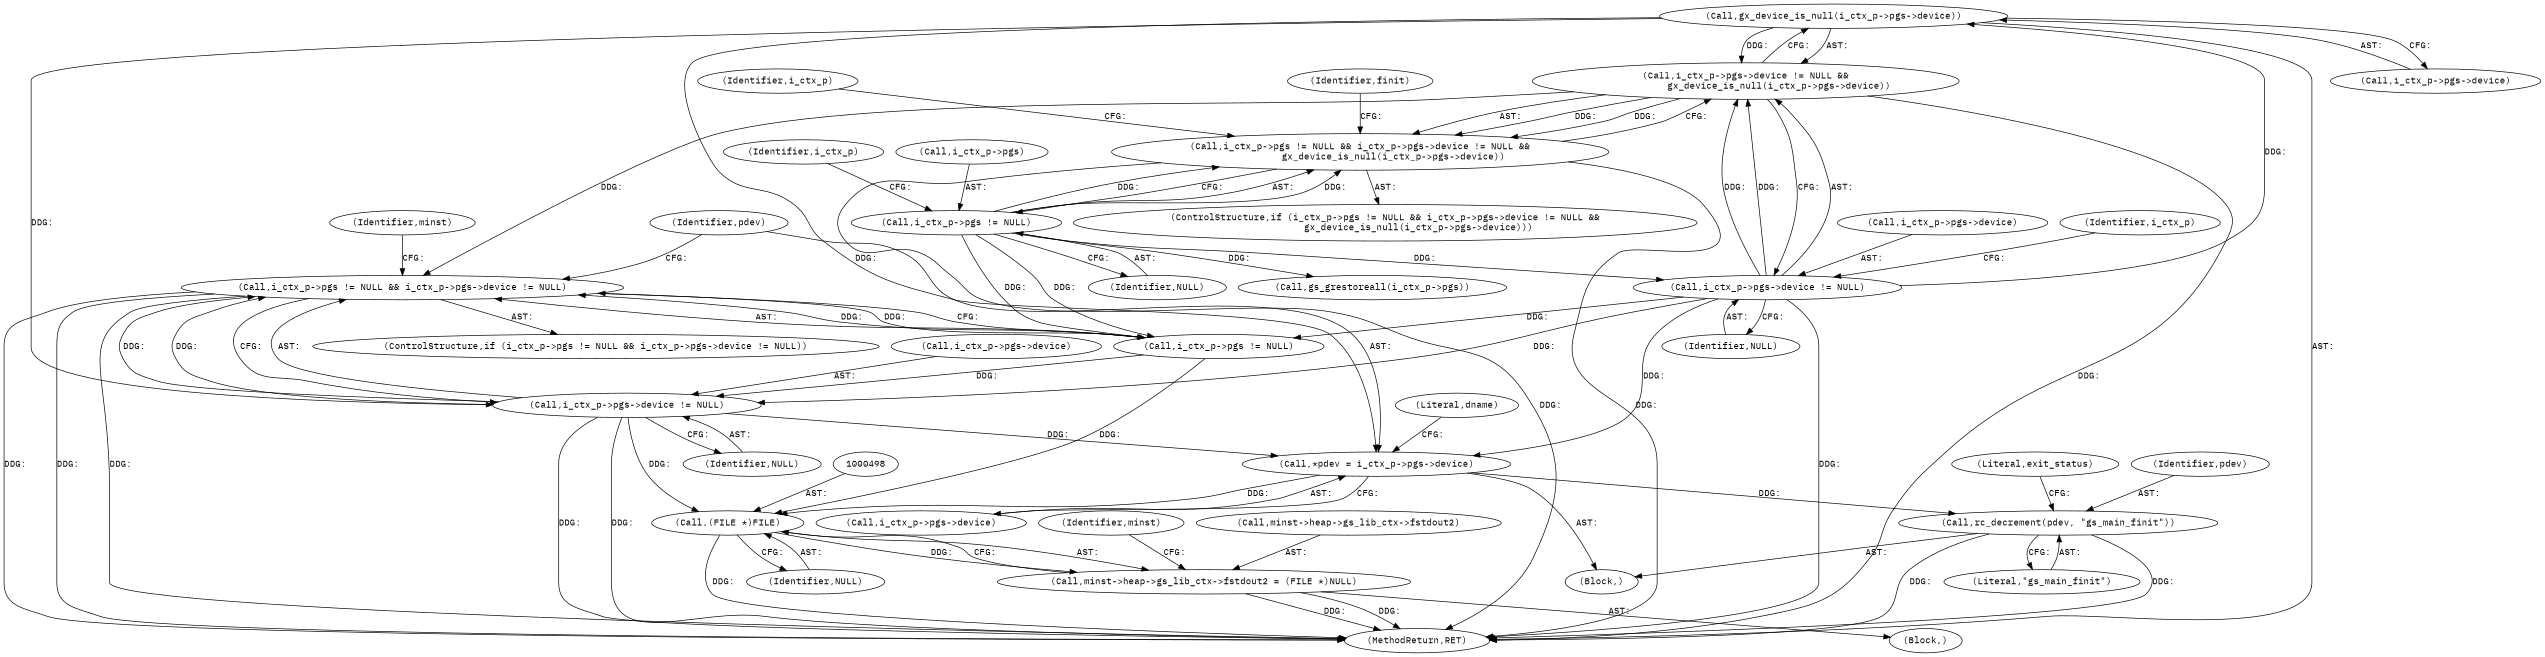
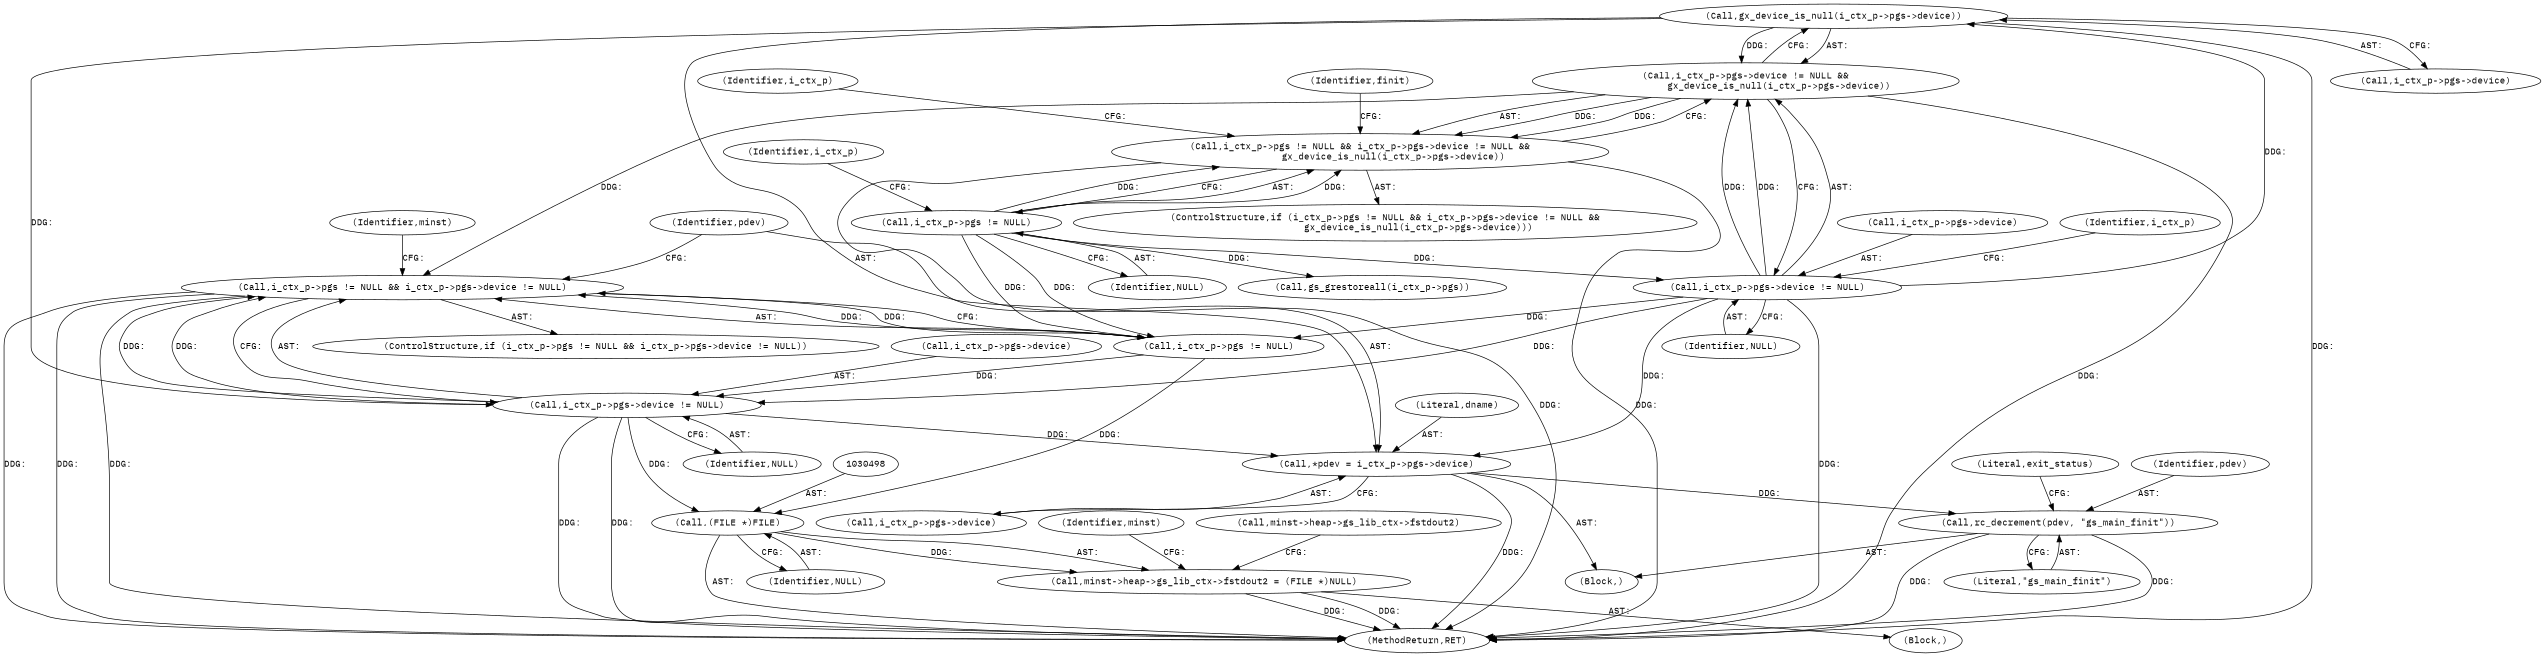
(972, 152) -> none
(869, 258) -> (869, 258)
(2326, 346) -> (2326, 346)
(1436, 435) -> (1436, 435)
(866, 464) -> (866, 464)
(1028, 507) -> (1504, 544)
(916, 537) -> none
(1299, 552) -> (1299, 552)
(726, 582) -> (726, 582)
